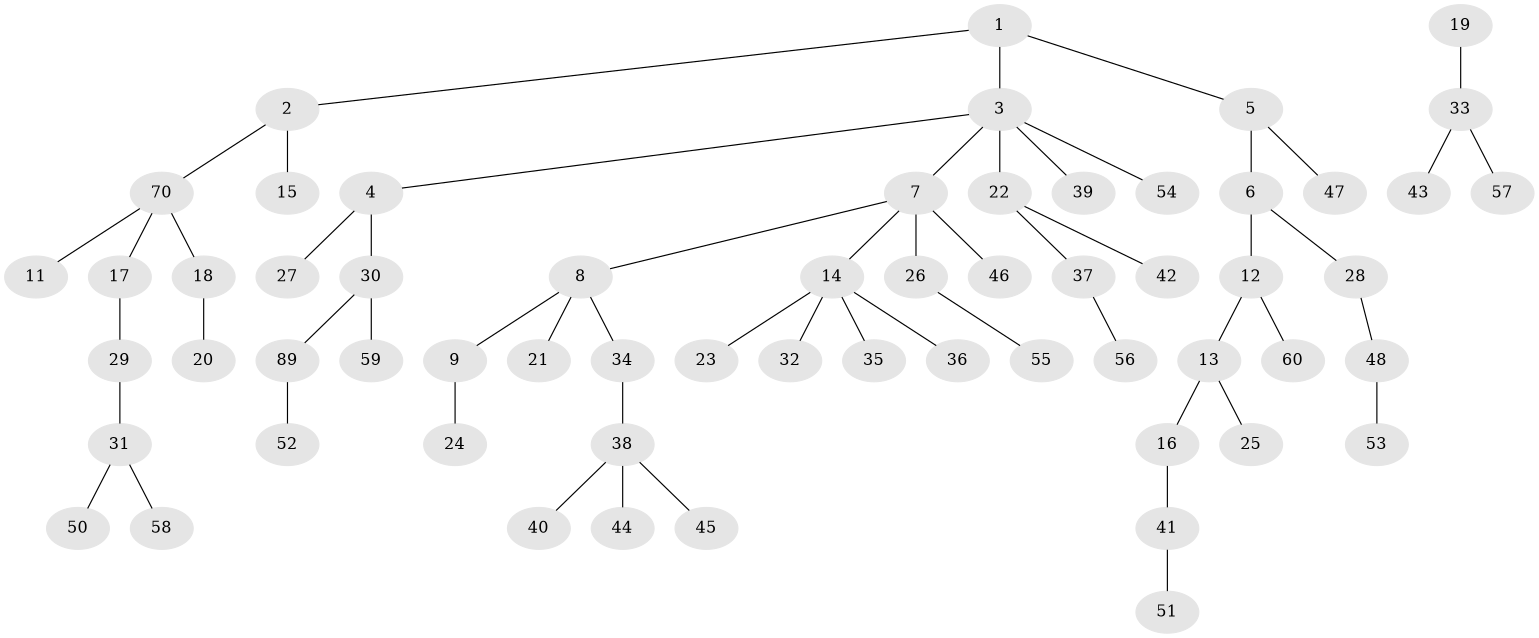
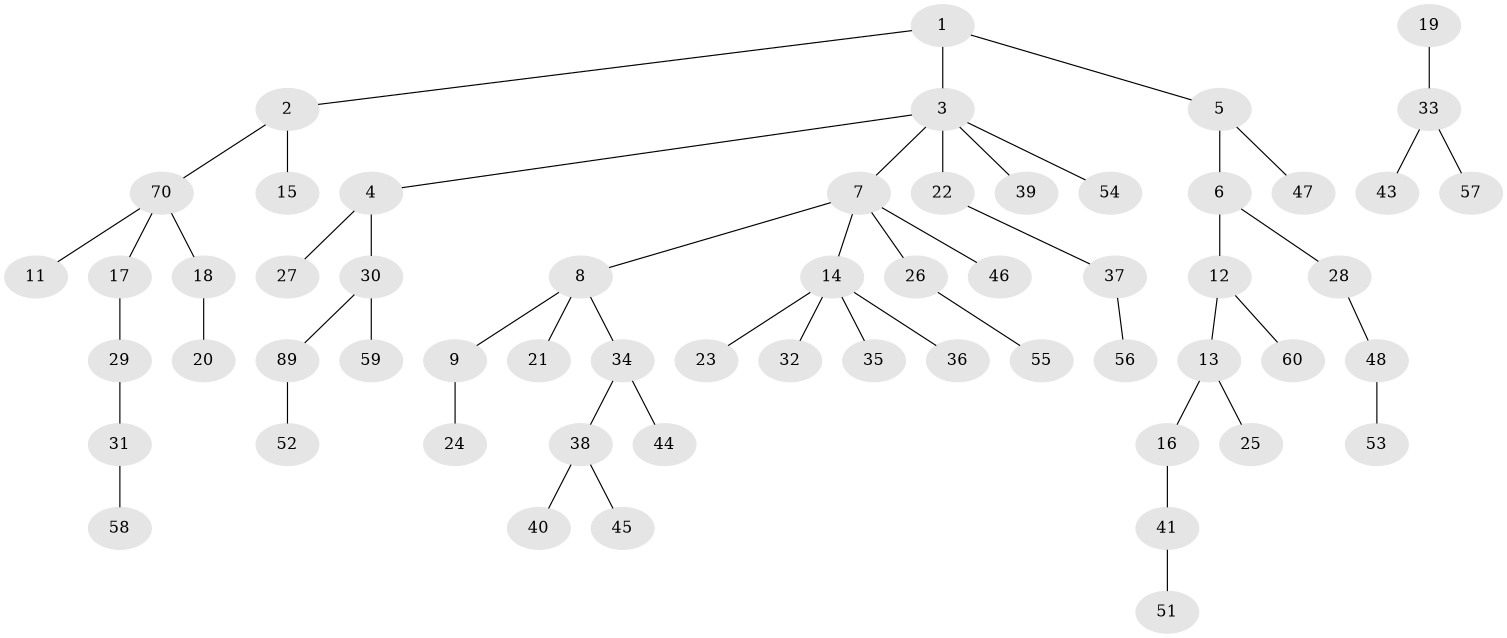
(1167, 277) -> none
(623, 487) -> (644, 403)
(78, 528) -> none
